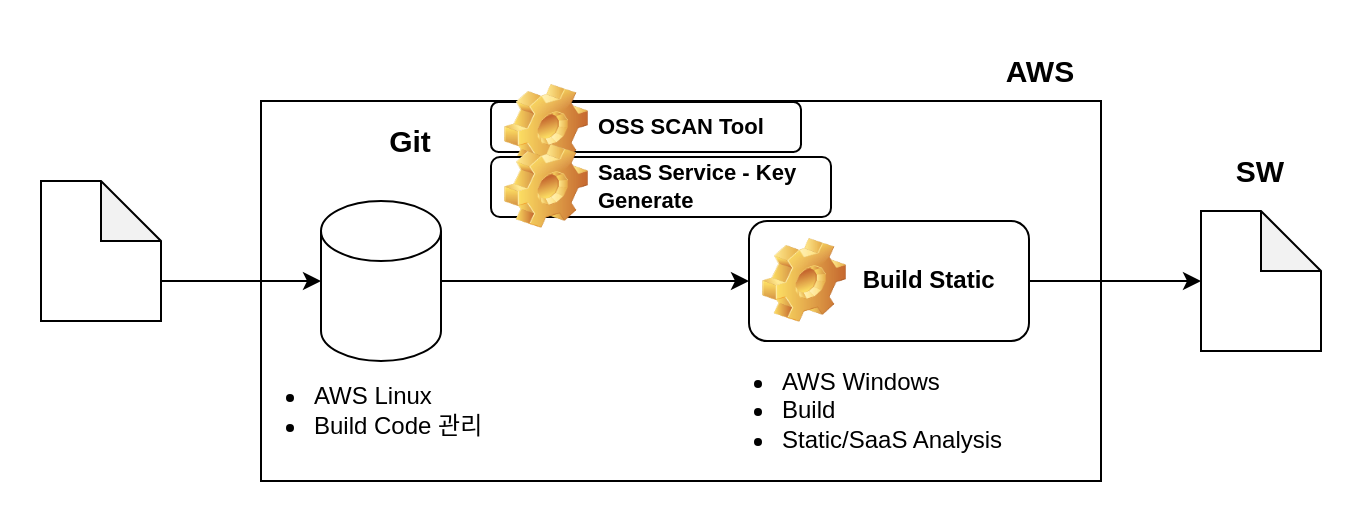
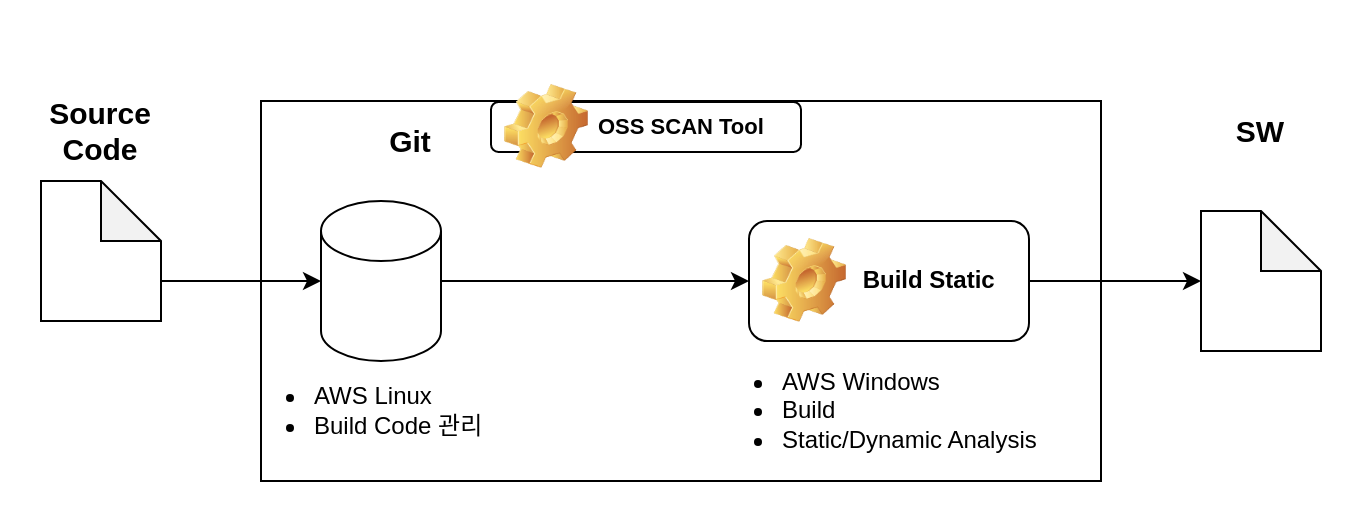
(1041, 71) -> none
none -> (101, 131)
(1261, 171) -> (1261, 131)
(661, 187) -> none
(825, 411) -> (842, 411)
